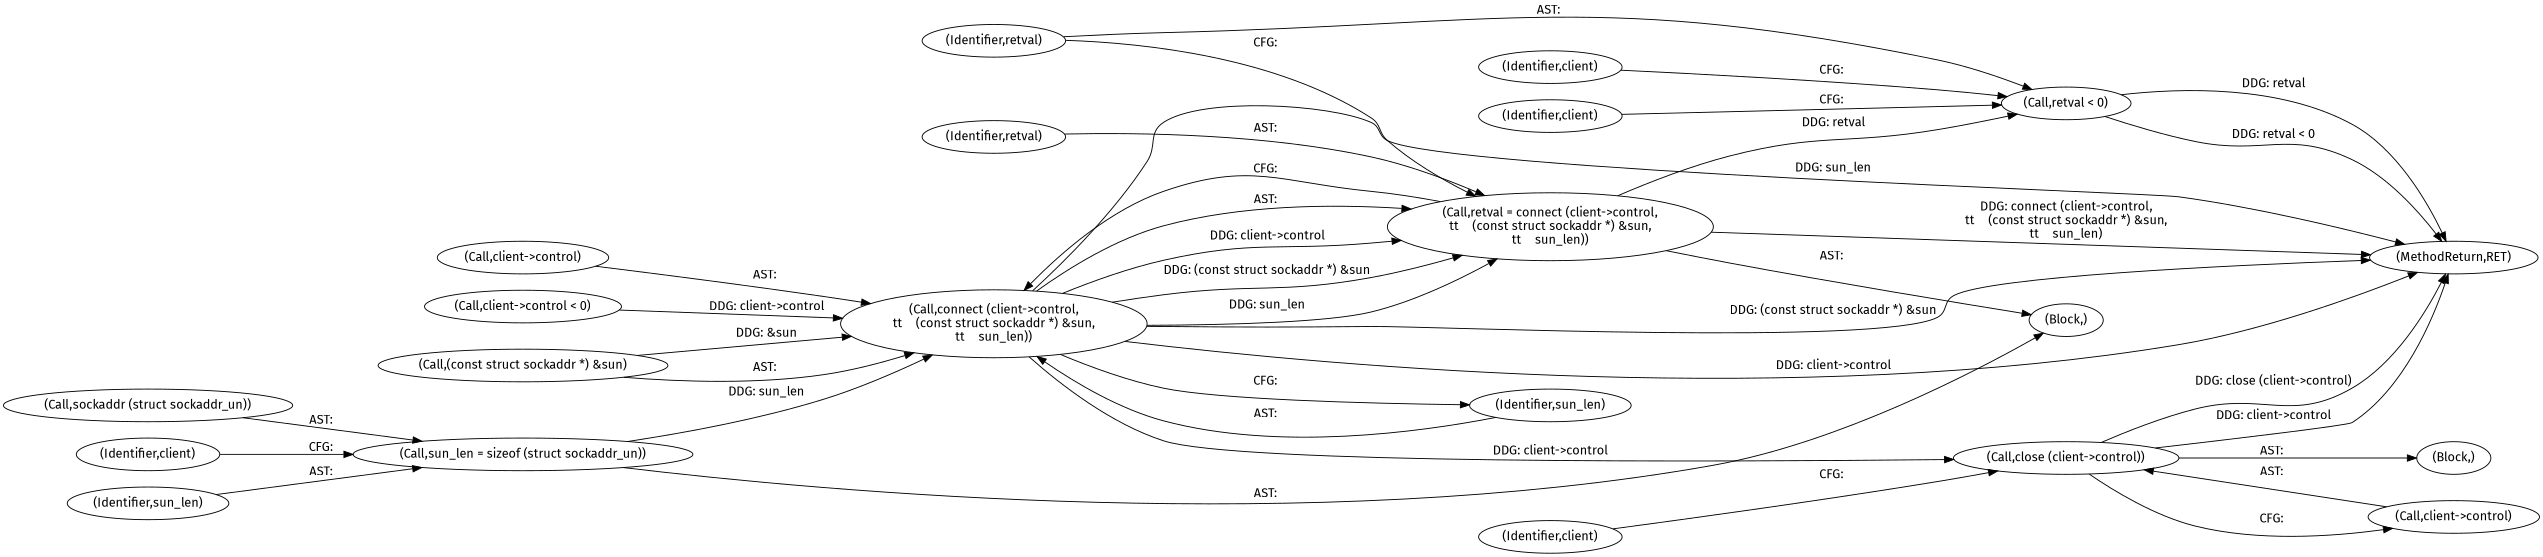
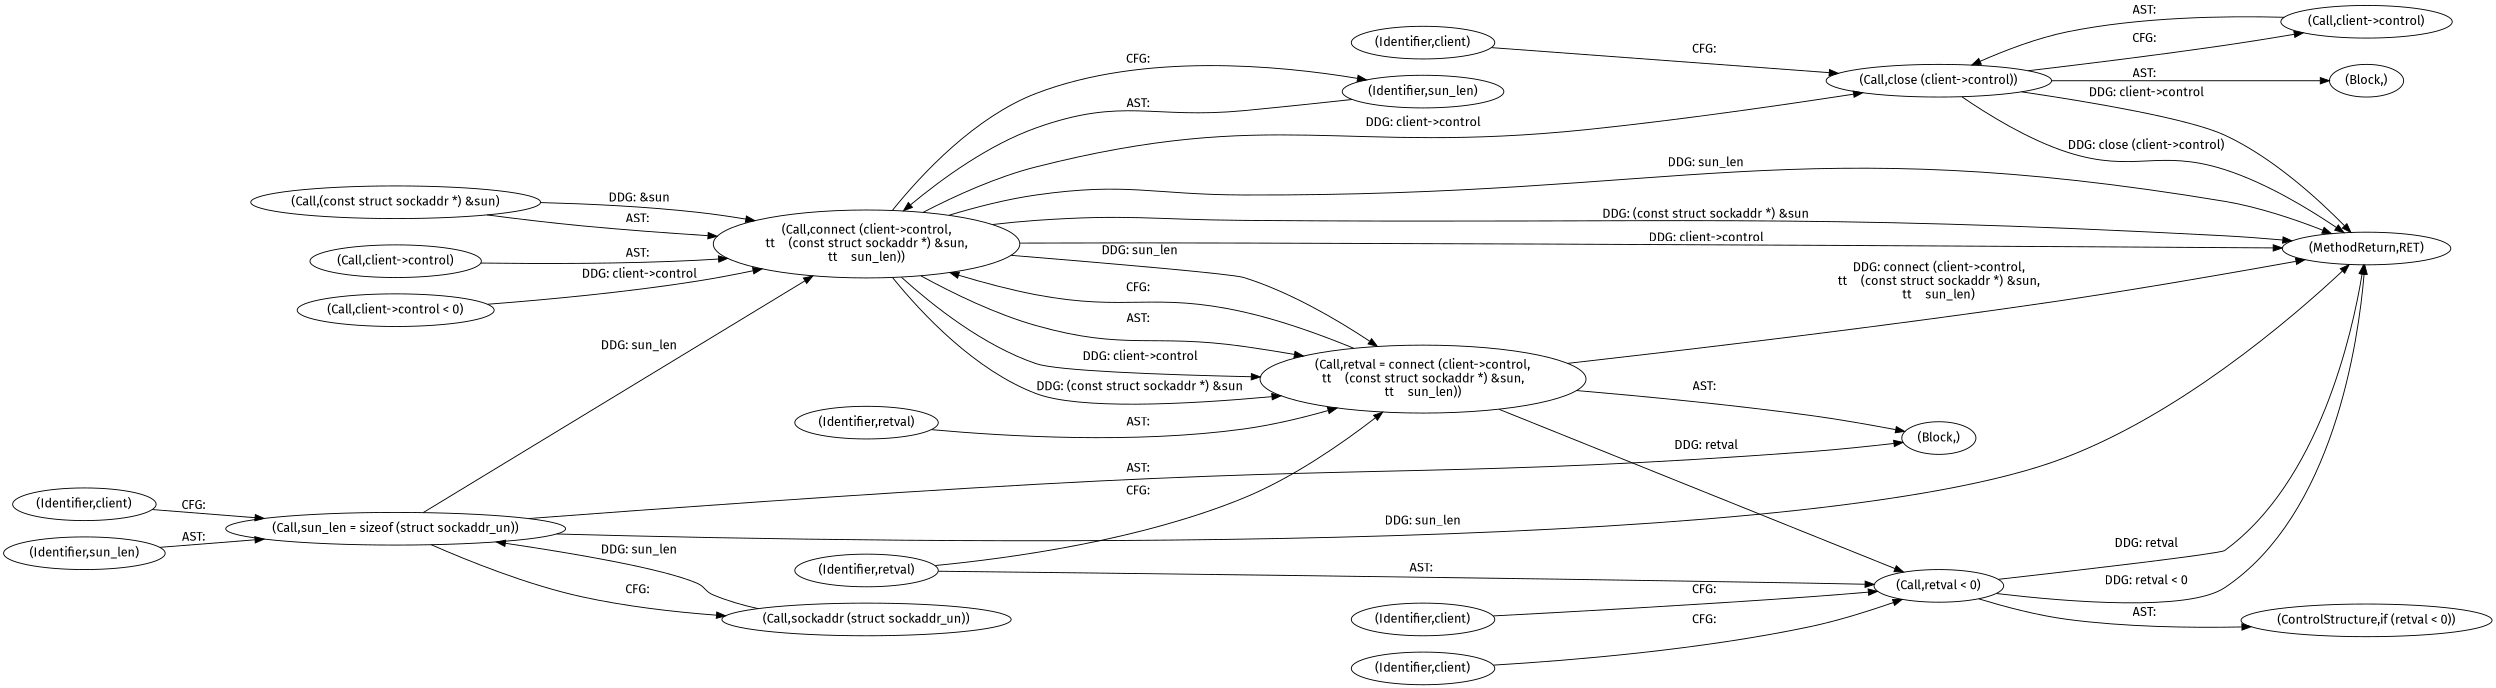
(323, 420) -> (639, 550)
none -> (1482, 532)
none -> (570, 594)
none -> (2367, 620)
